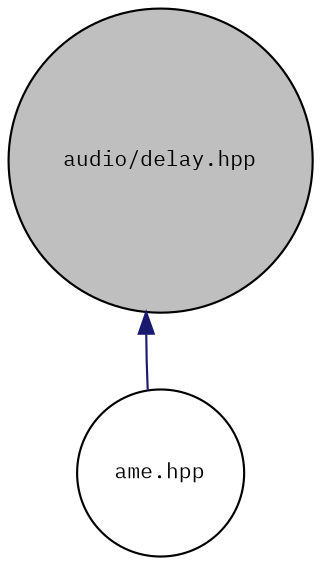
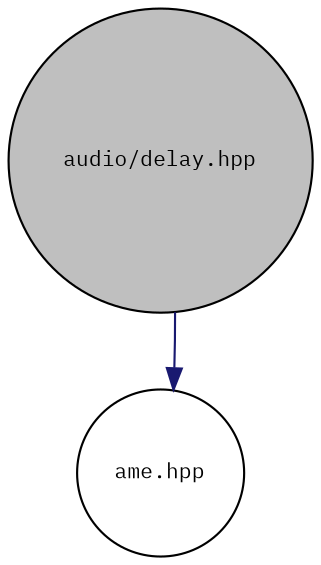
(147, 362) -> (175, 340)
